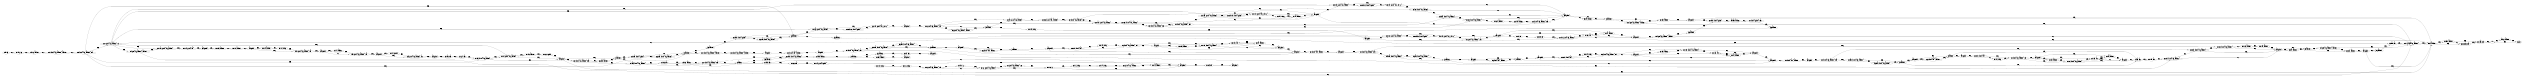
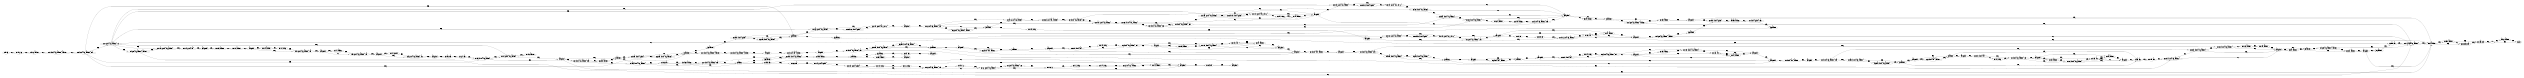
(547, 55) -> none
(687, 63) -> (687, 63)
none -> (854, 66)
